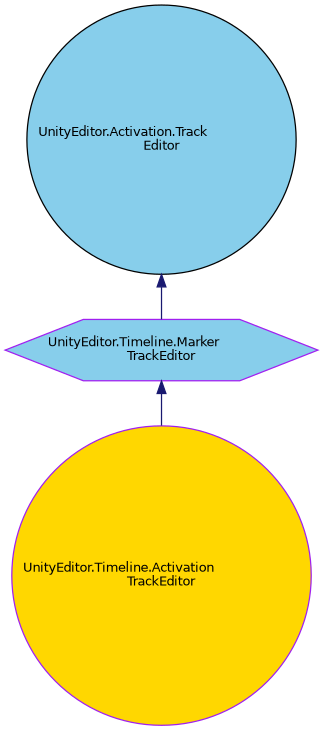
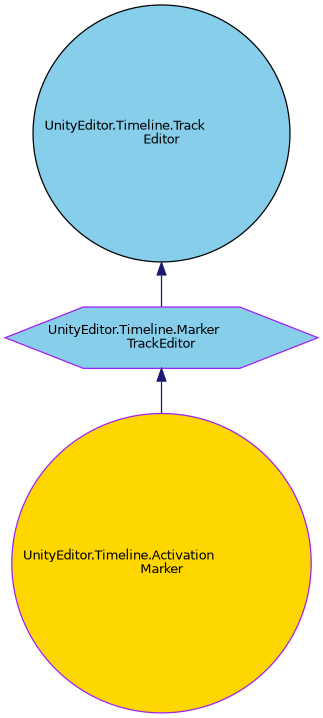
(162, 140) -> (162, 133)
(162, 576) -> (162, 563)
